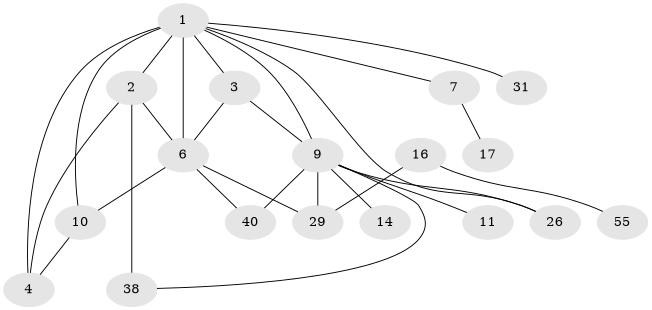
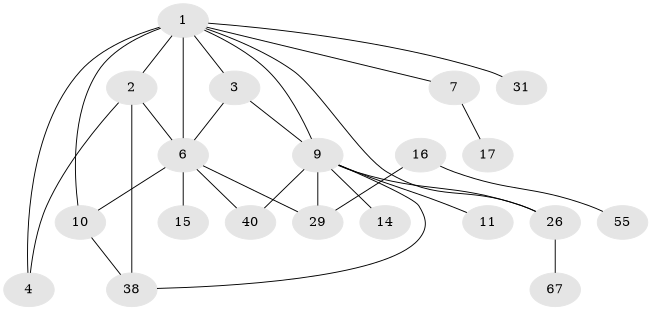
none -> (183, 222)
(55, 256) -> (106, 256)
none -> (555, 290)
